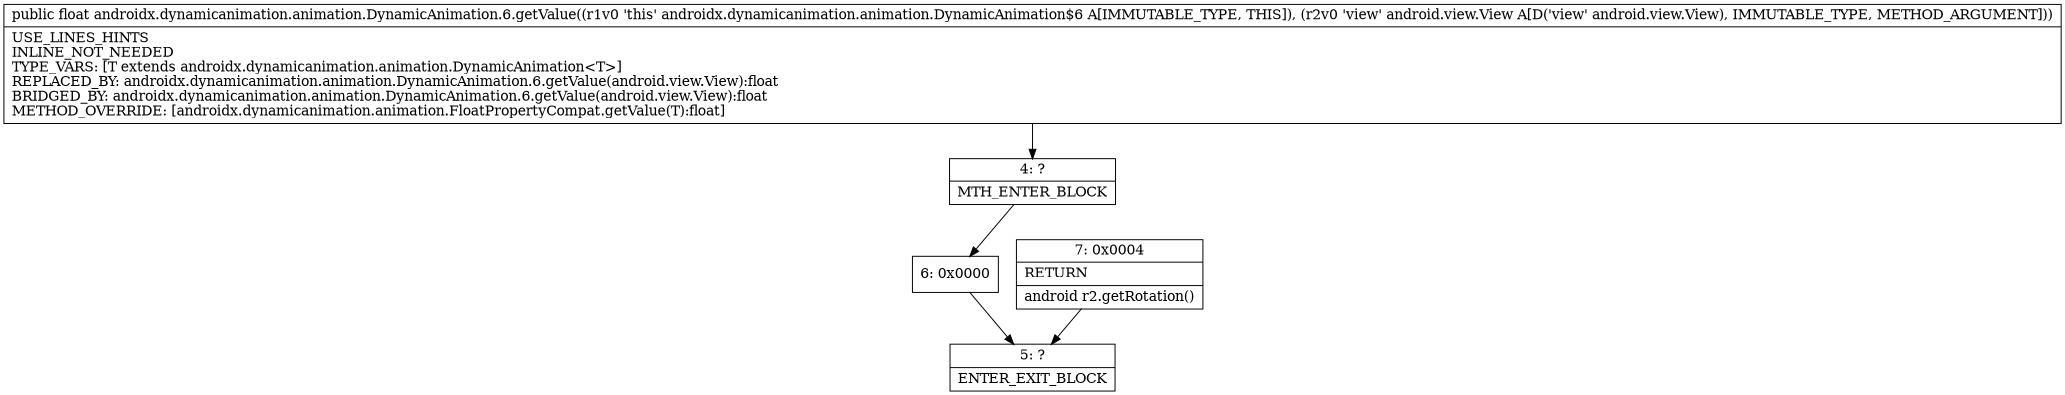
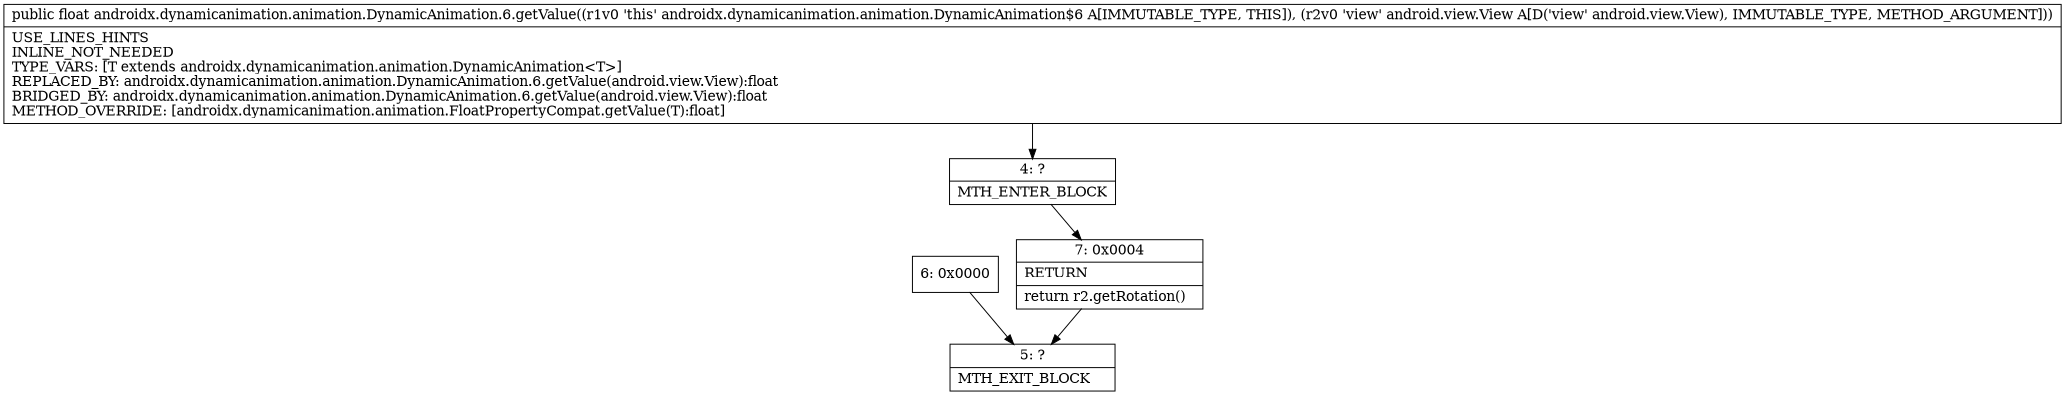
(995, 226) -> (1063, 218)
(1110, 297) -> (1105, 297)
(1033, 379) -> (1024, 379)
